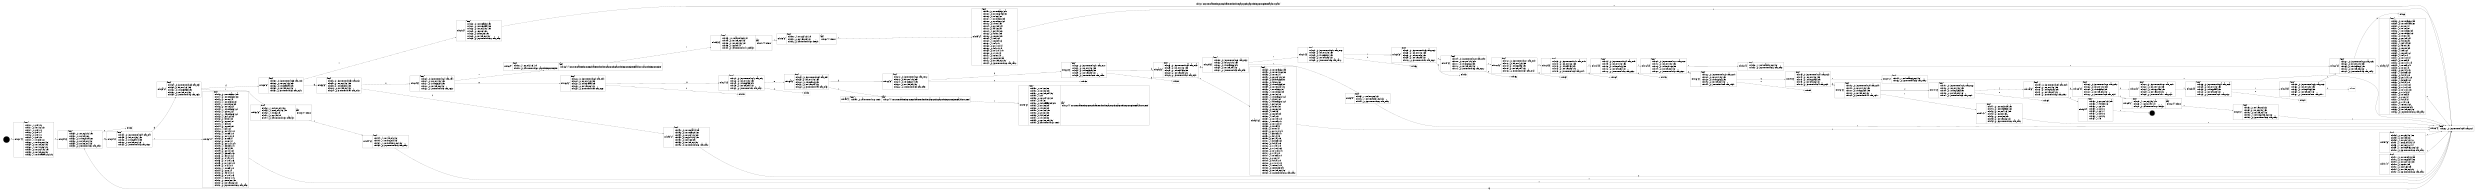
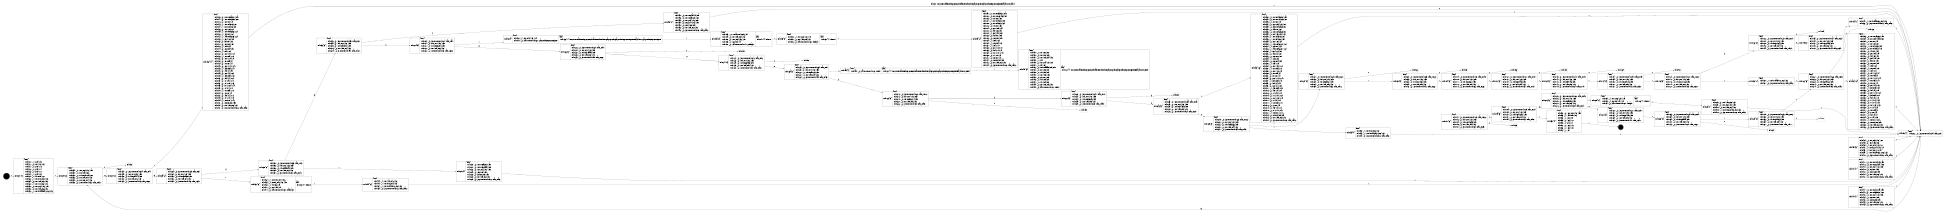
(1858, 90) -> none
